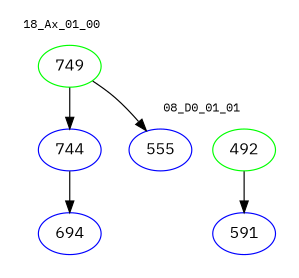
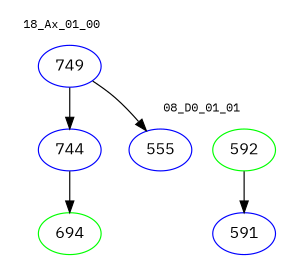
(70, 66) -> (70, 66)
(244, 150) -> (244, 150)
(70, 234) -> (70, 234)
